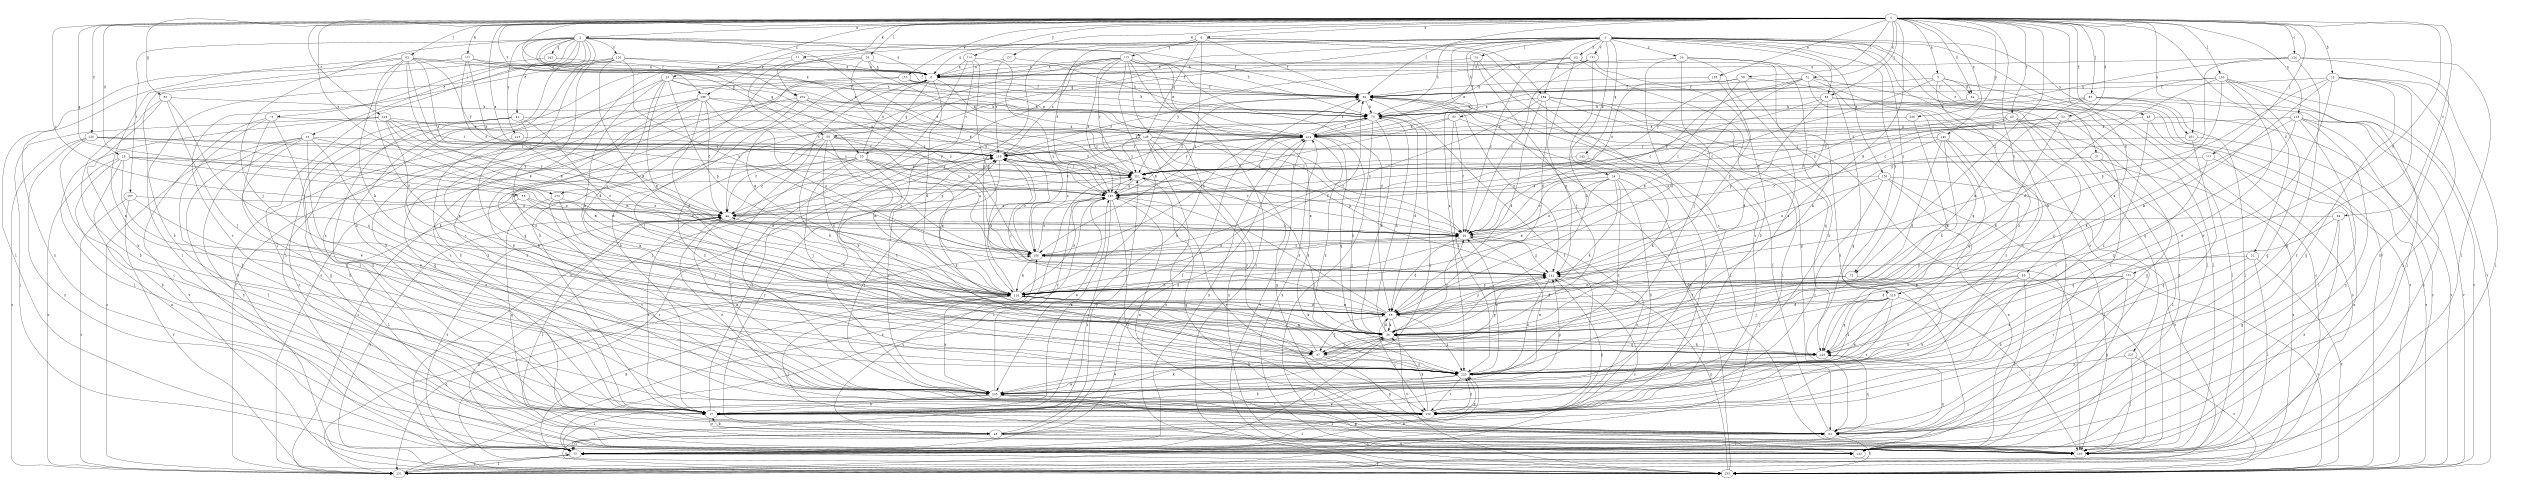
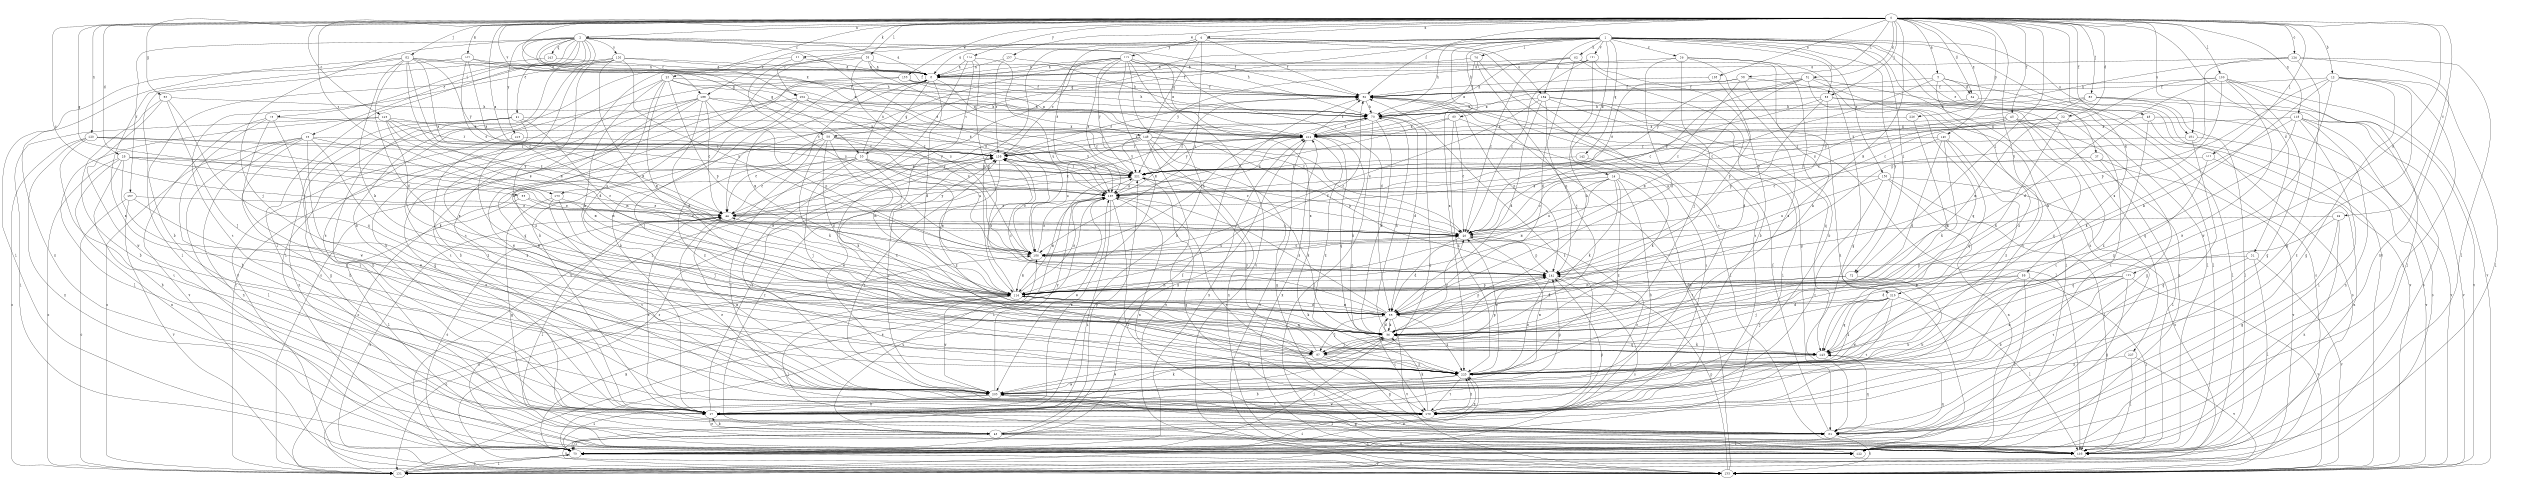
(725, 264) -> (1055, 233)
